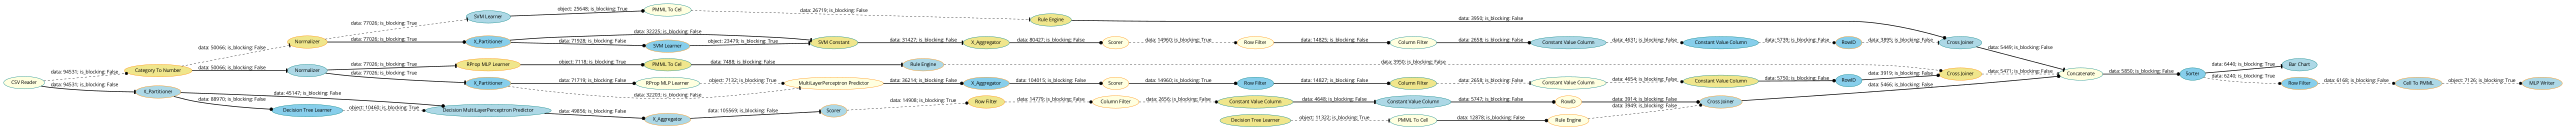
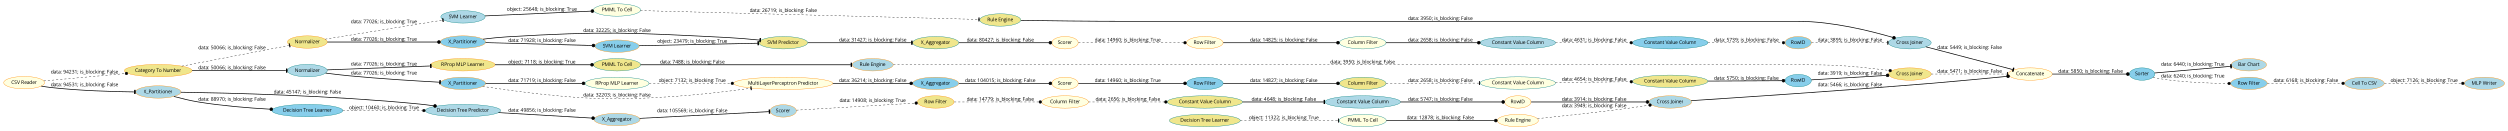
(834, 43) -> (783, 43)
(2300, 65) -> (2249, 65)
(84, 72) -> (84, 72)
(2081, 74) -> (2030, 74)
(24, 83) -> (24, 83)
(2419, 83) -> (2364, 83)
(488, 111) -> (463, 111)
